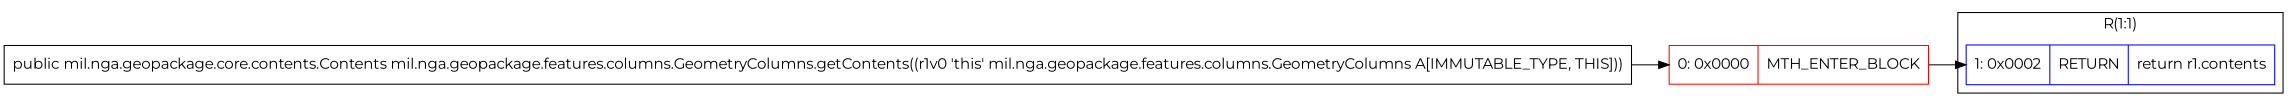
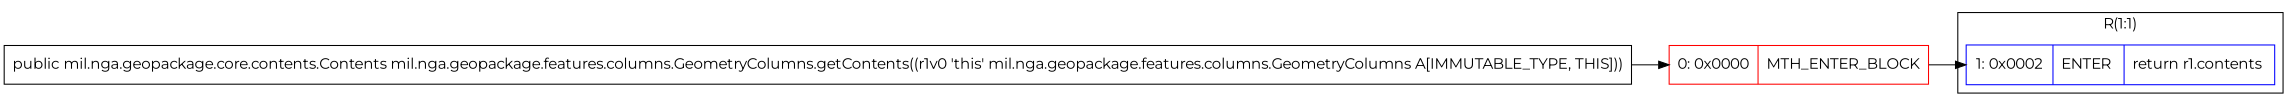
(2089, 64) -> (2086, 64)
